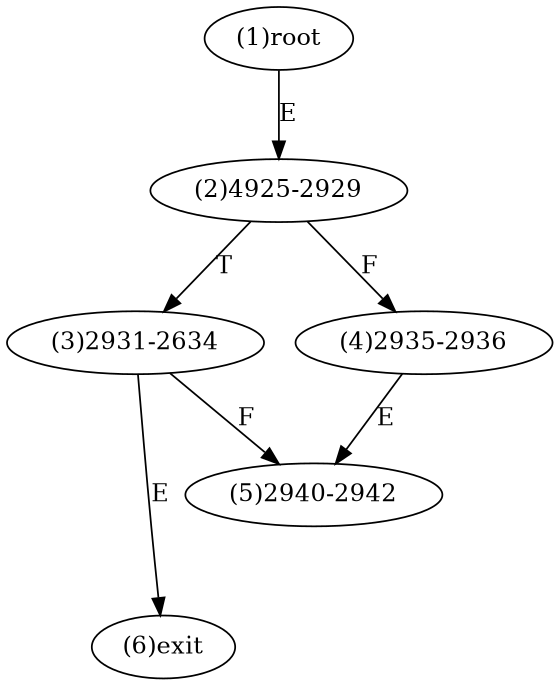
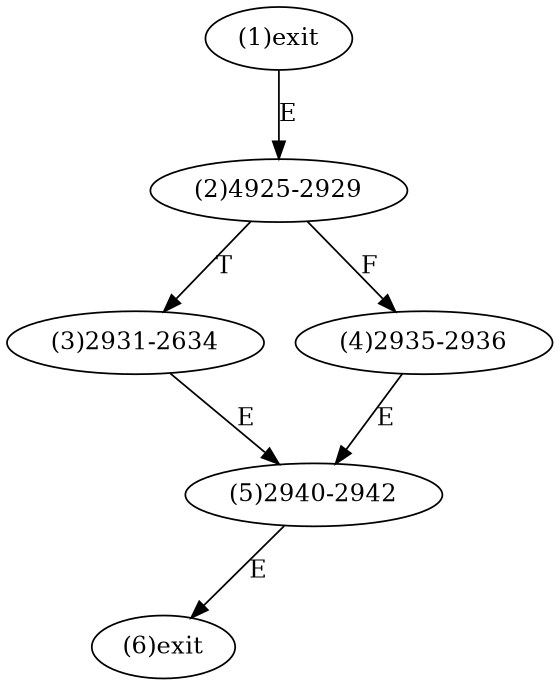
(279, 38) -> (279, 38)
(247, 419) -> (247, 419)
(148, 486) -> (244, 566)
